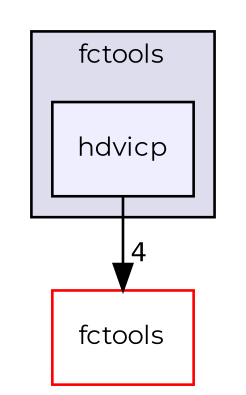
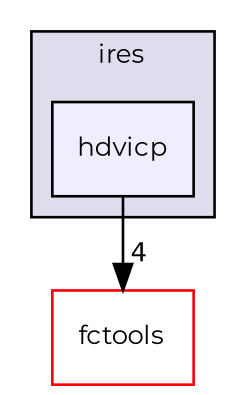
(123, 56) -> (123, 56)
